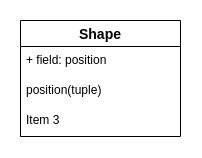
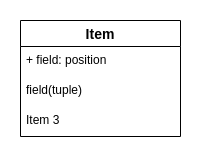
(100, 34) -> (100, 34)
(72, 90) -> (62, 90)
